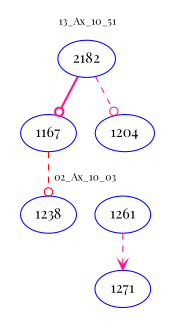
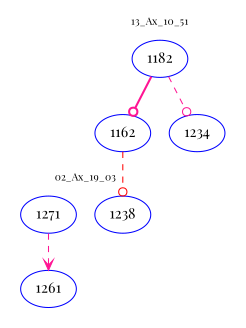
(87, 59) -> (160, 59)
(49, 133) -> (123, 133)
(125, 133) -> (197, 133)
(86, 178) -> (86, 178)
(123, 247) -> (49, 247)
